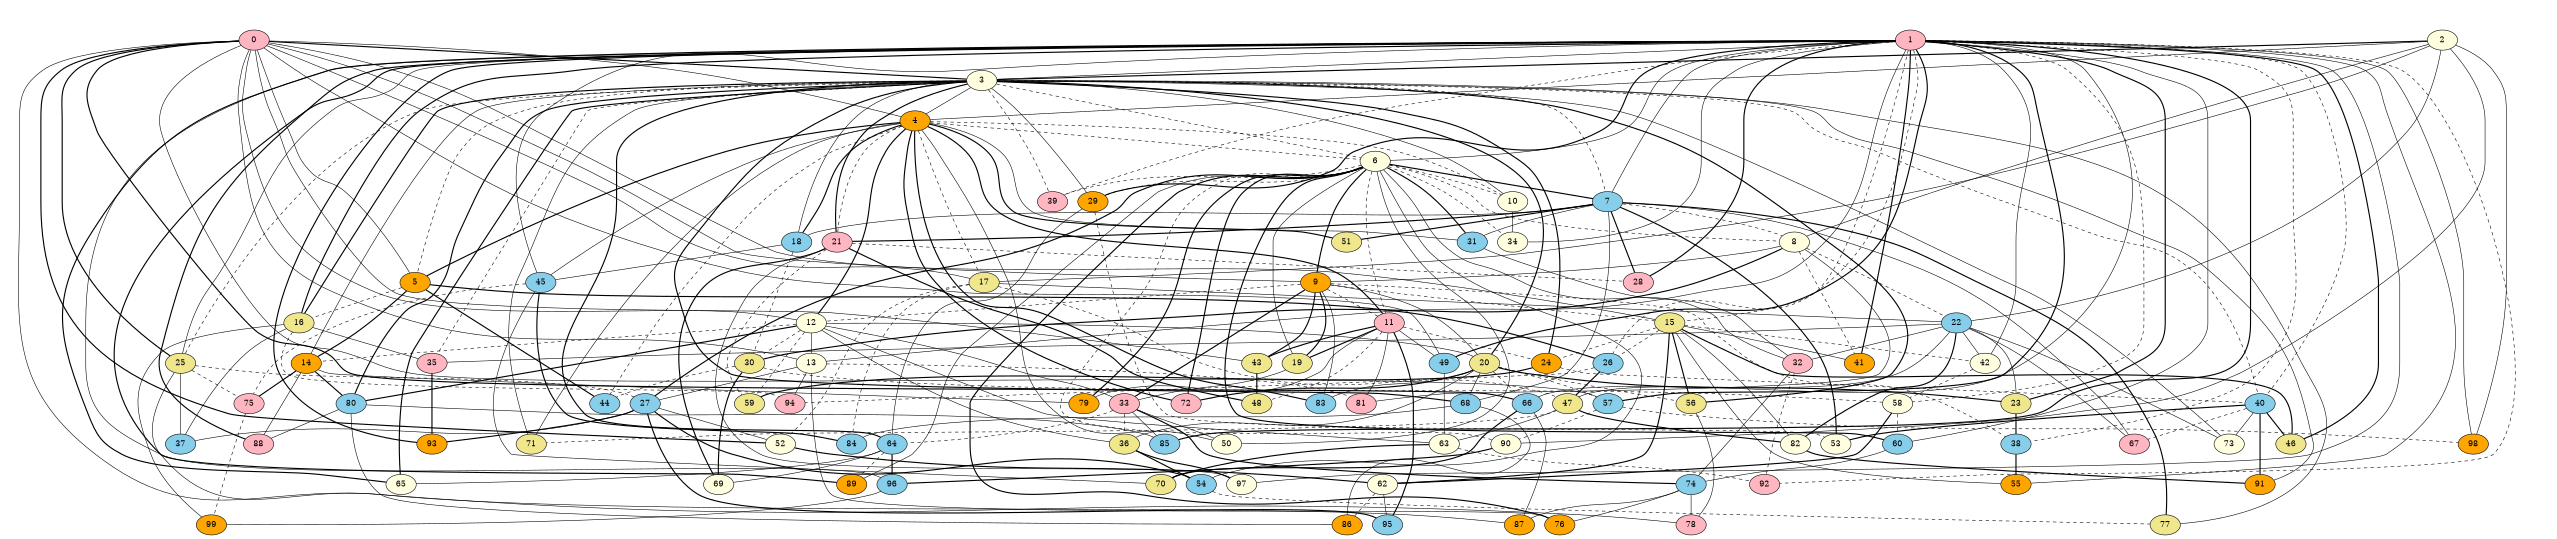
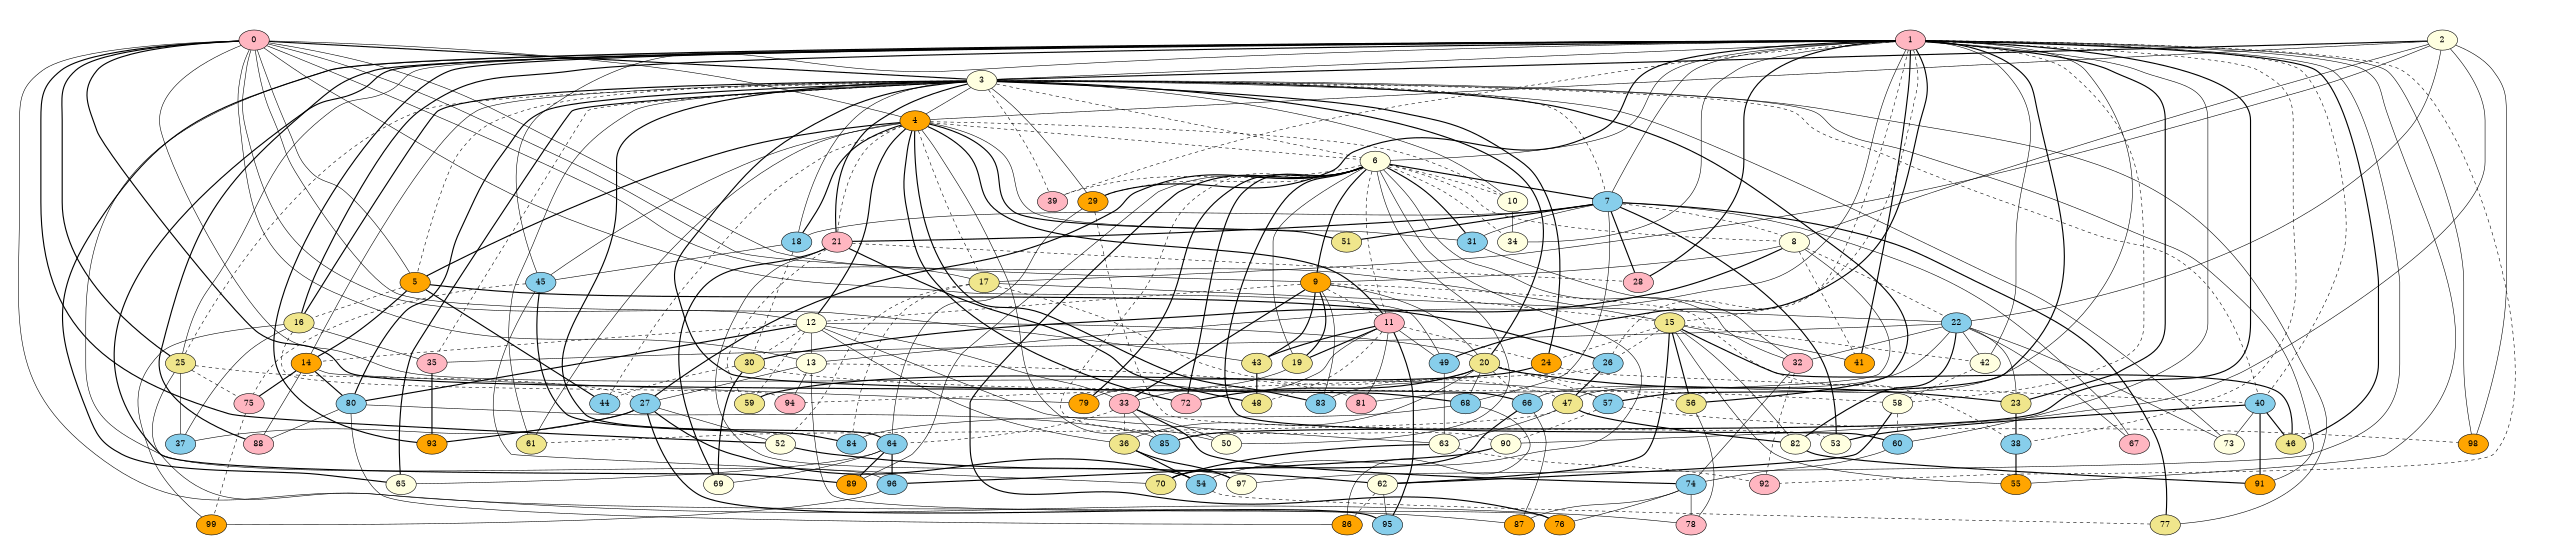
(2200, 423) -> none
(531, 444) -> (531, 444)
(873, 463) -> (873, 463)
